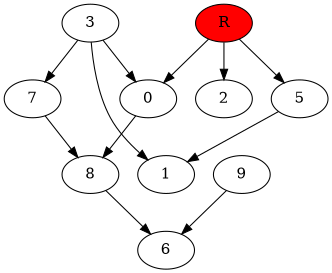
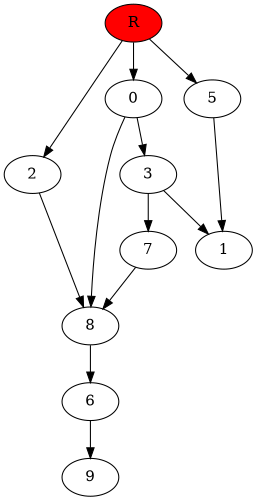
(116, 57) -> (140, 131)
(208, 209) -> (90, 434)
none -> (60, 245)
